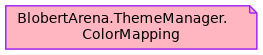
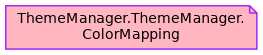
(131, 27) -> (131, 27)
